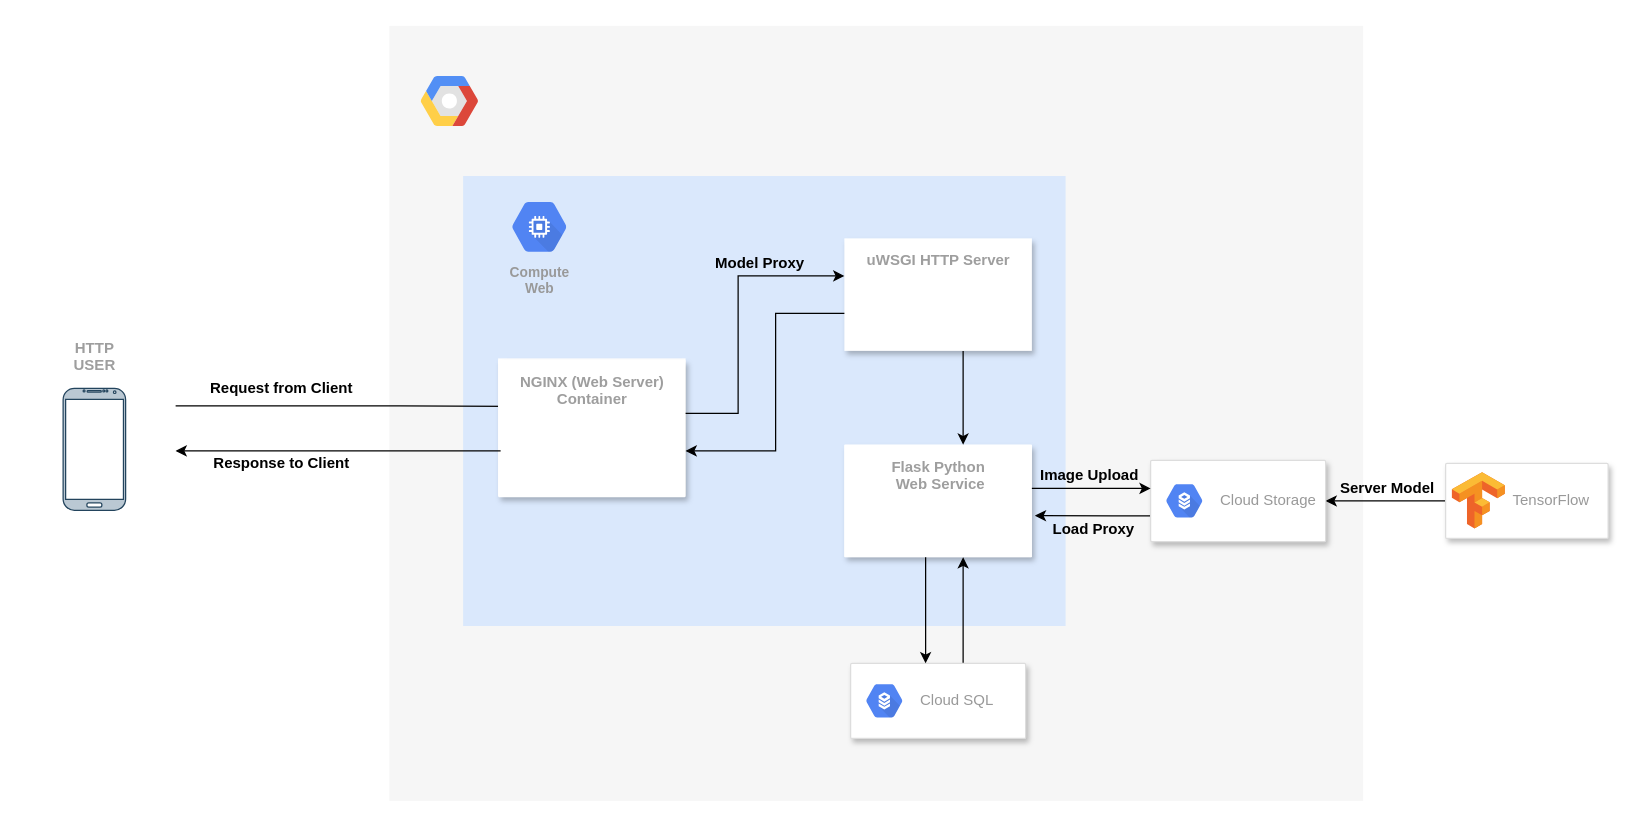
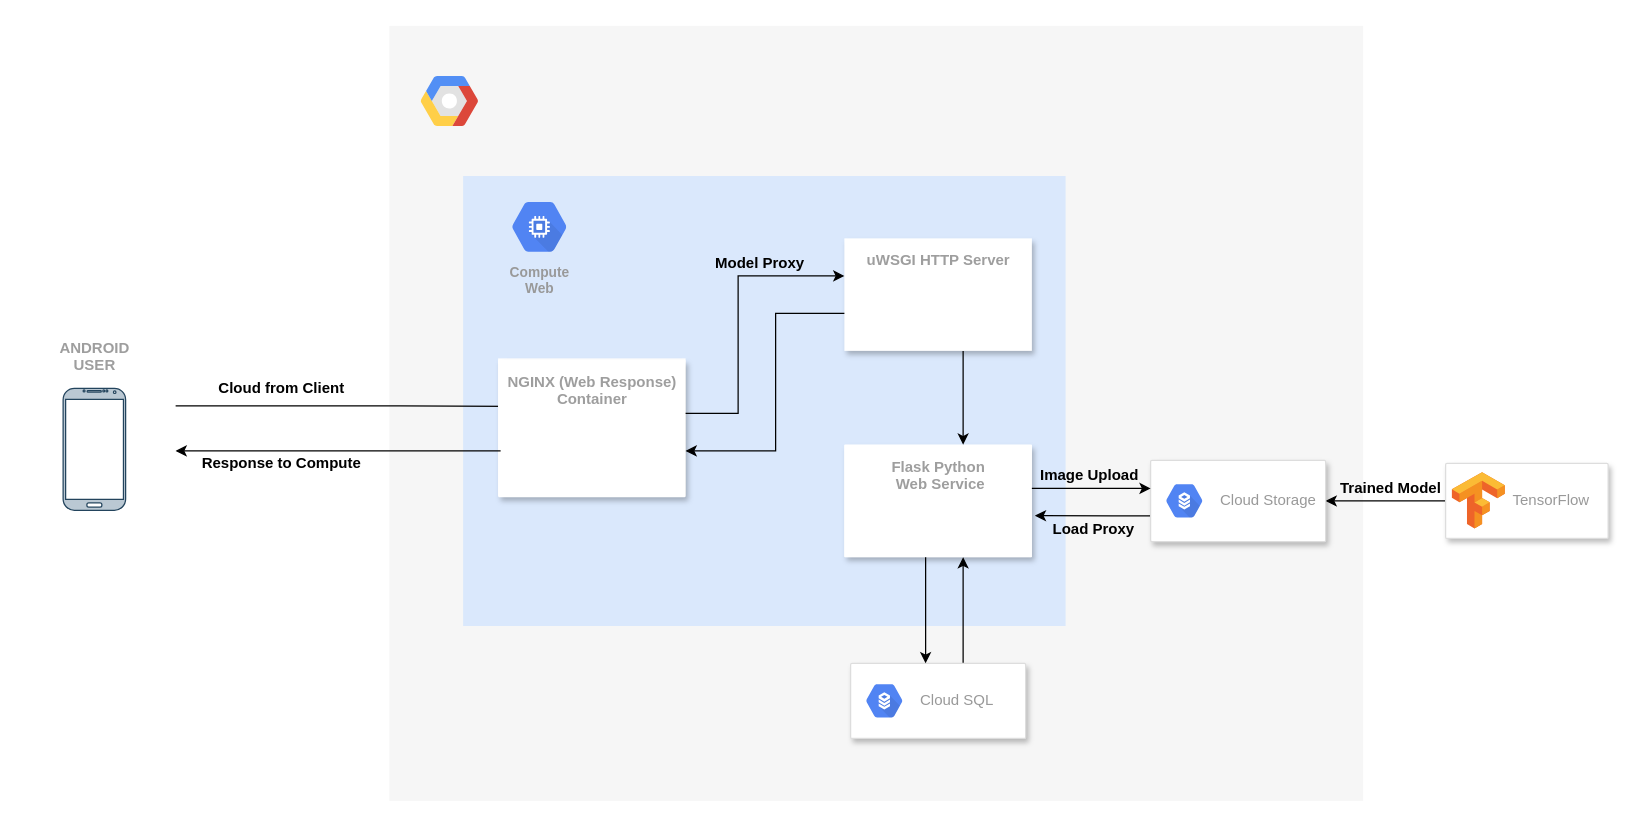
(95, 357) -> (95, 357)
(282, 388) -> (282, 388)
(593, 391) -> (593, 391)
(282, 463) -> (282, 463)
(1387, 488) -> (1389, 488)
